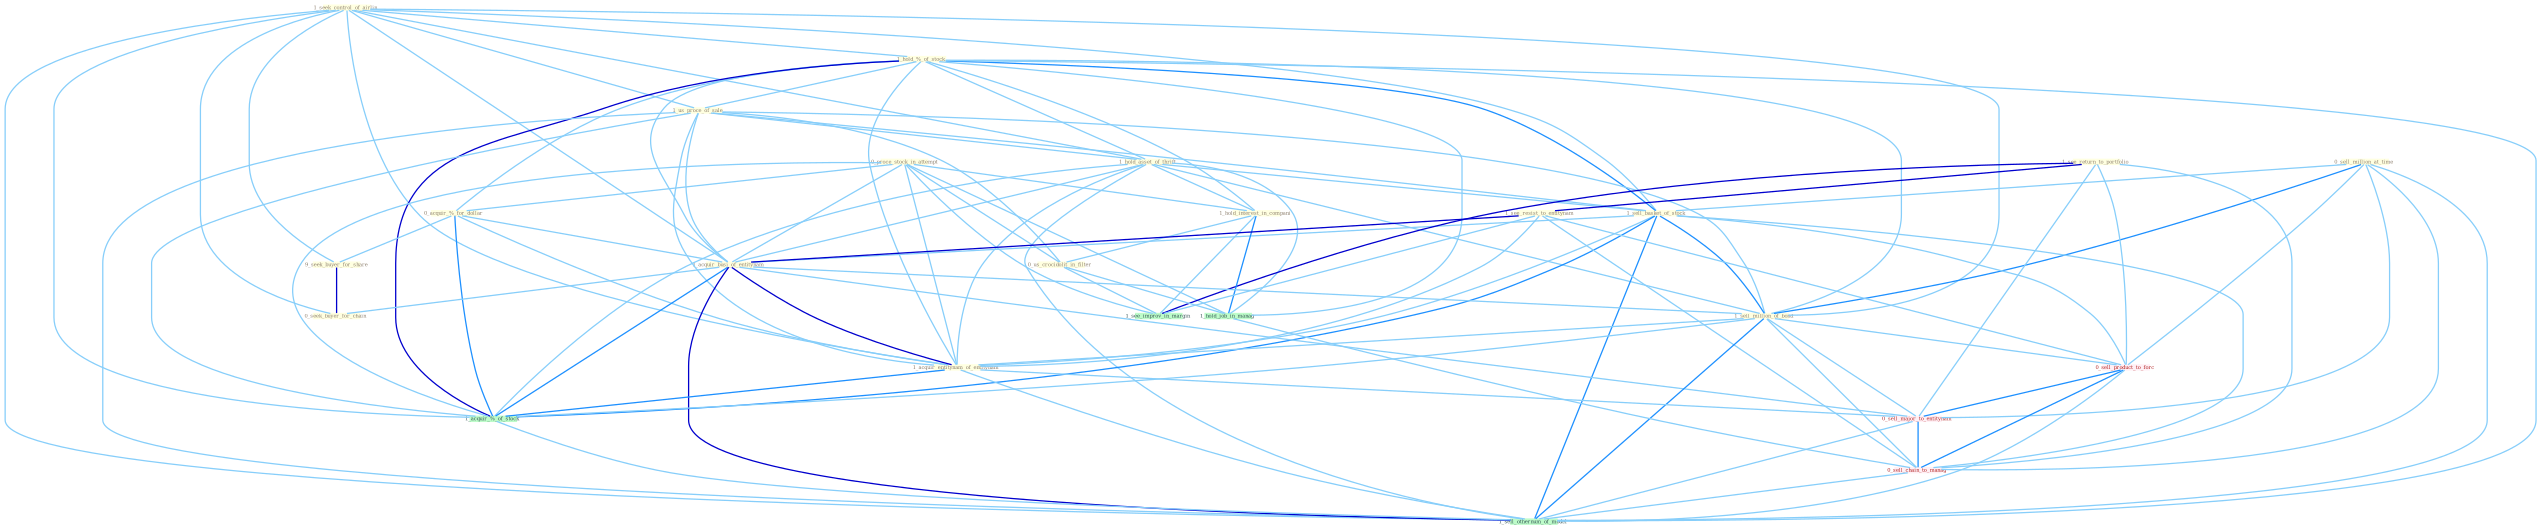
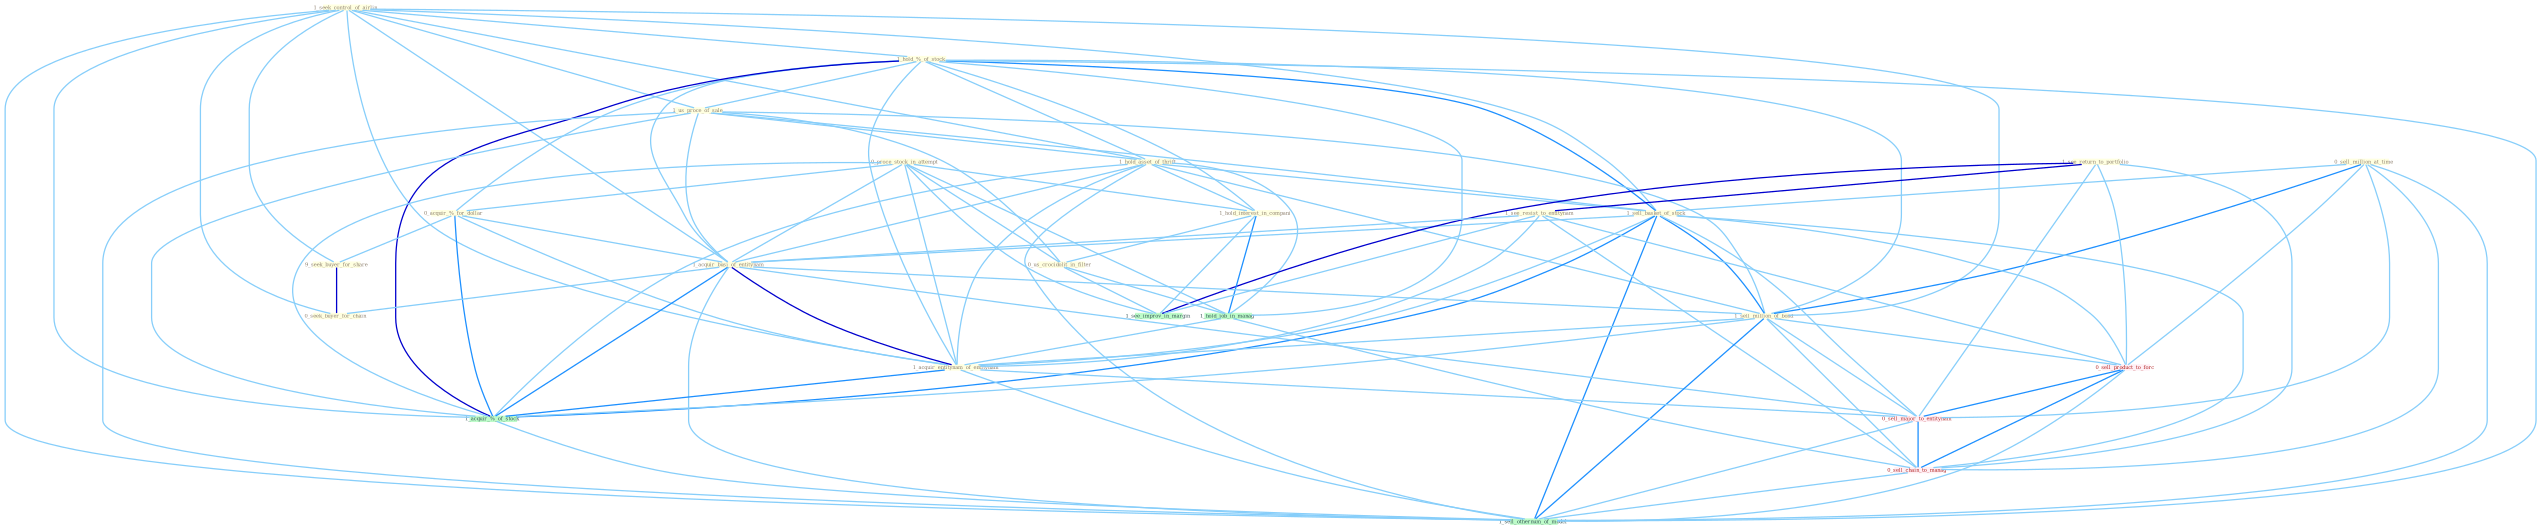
(1135, 239) -> (1135, 239)
none -> (1791, 300)
(732, 302) -> (1106, 339)
(886, 485) -> (886, 485)
